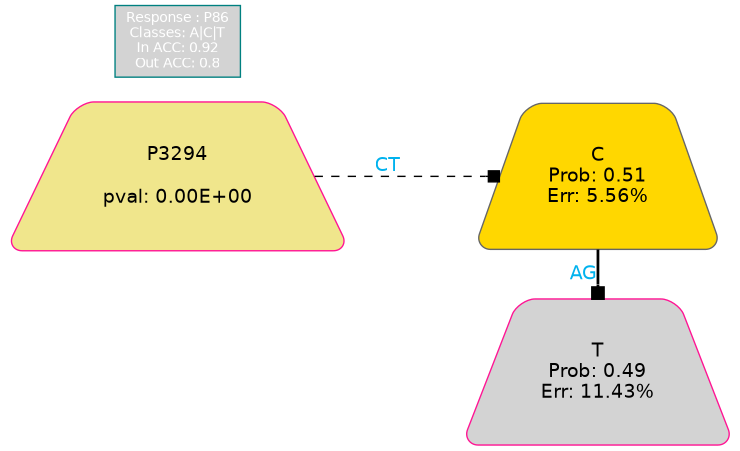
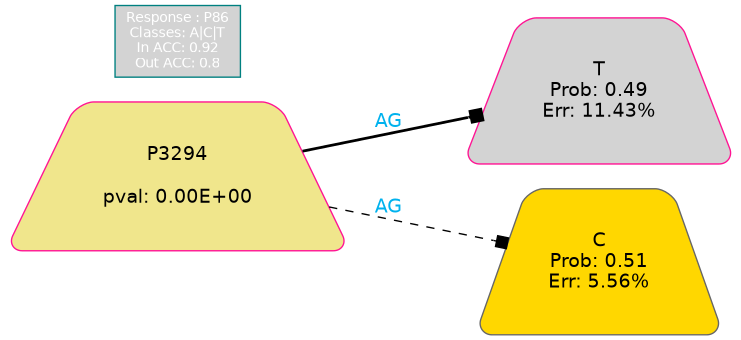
(388, 166) -> (389, 207)
(598, 267) -> (385, 134)
